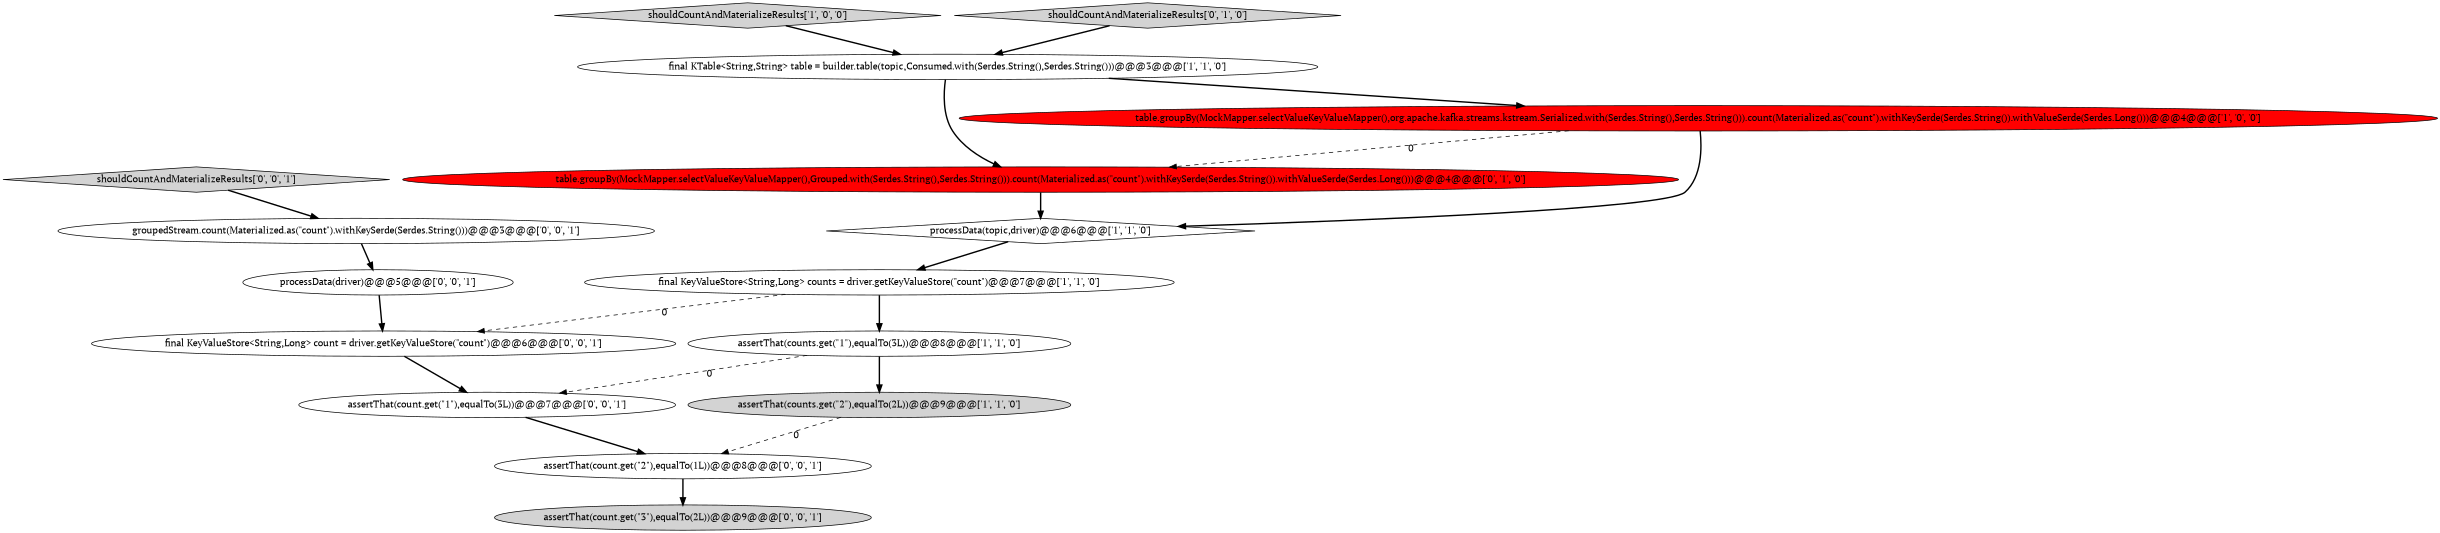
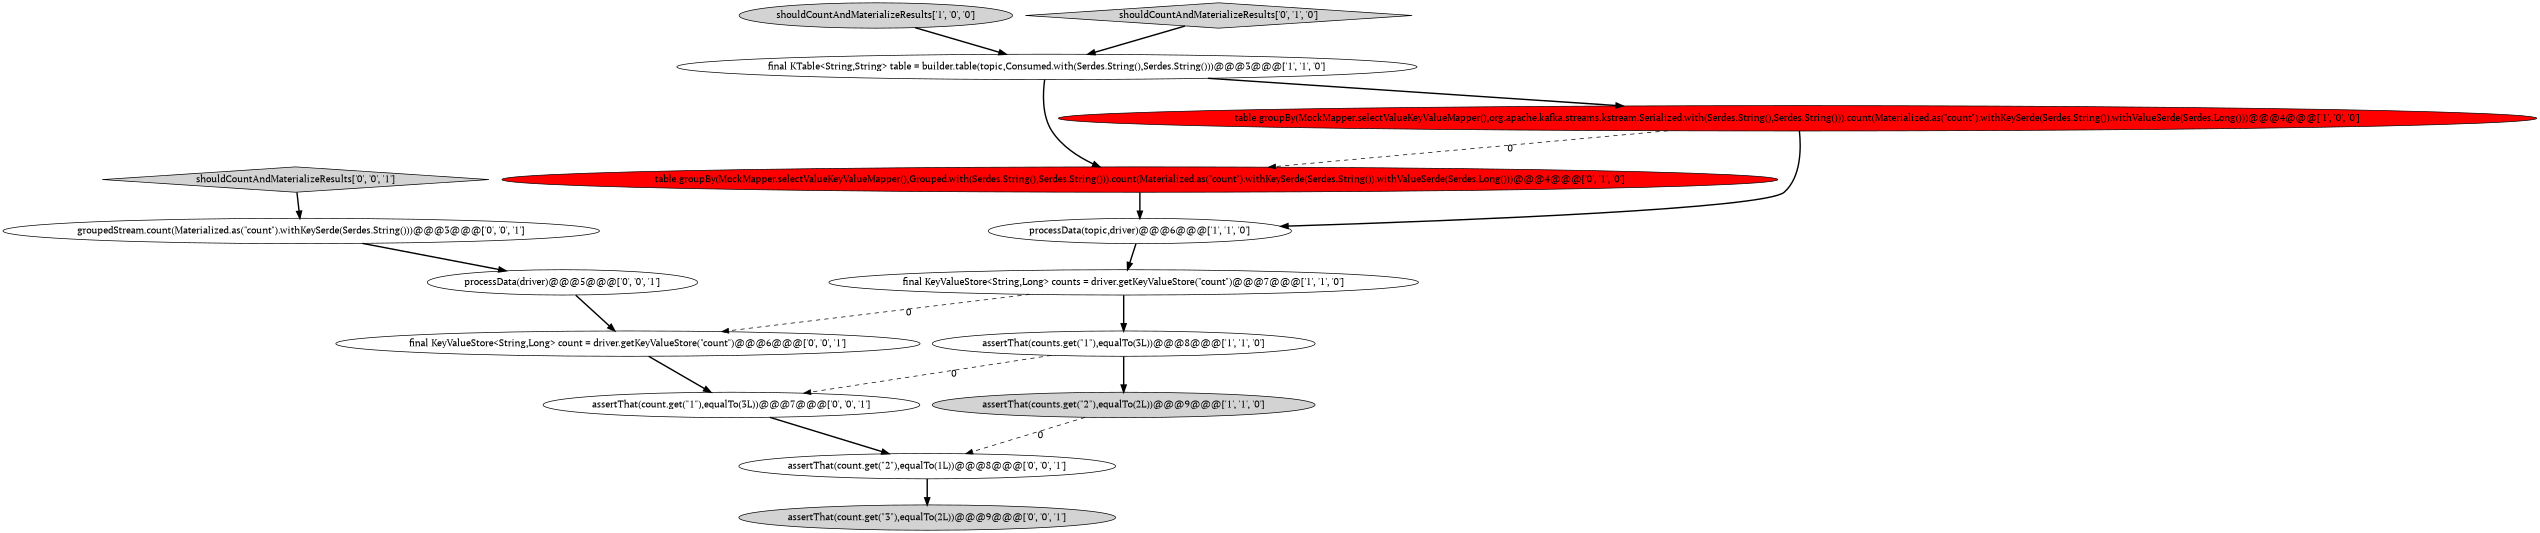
(748, 15) -> (876, 15)
(1041, 231) -> (1140, 231)
